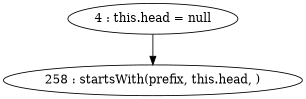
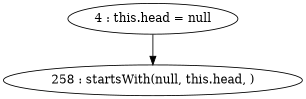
(153, 80) -> (153, 80)
